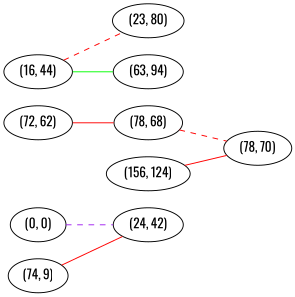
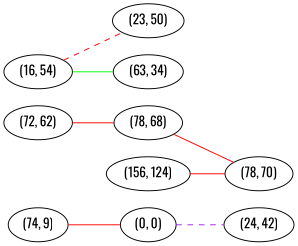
(148, 21) -> (148, 21)
(38, 72) -> (38, 72)
(148, 72) -> (148, 72)
(203, 136) -> (204, 148)
(92, 251) -> (94, 225)
